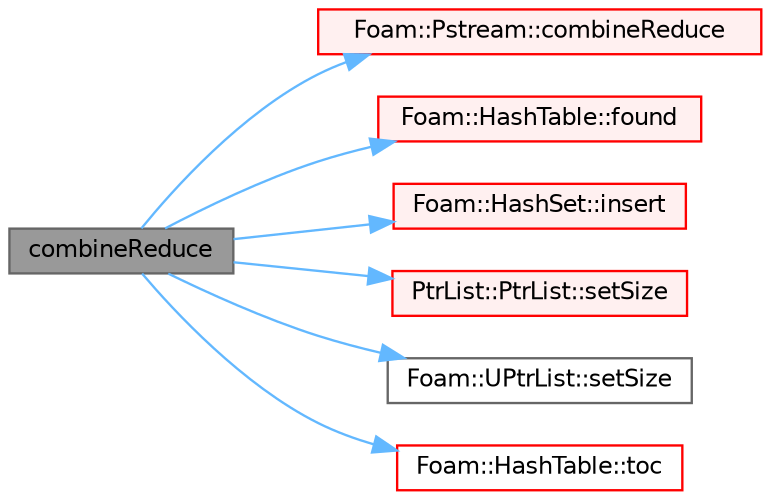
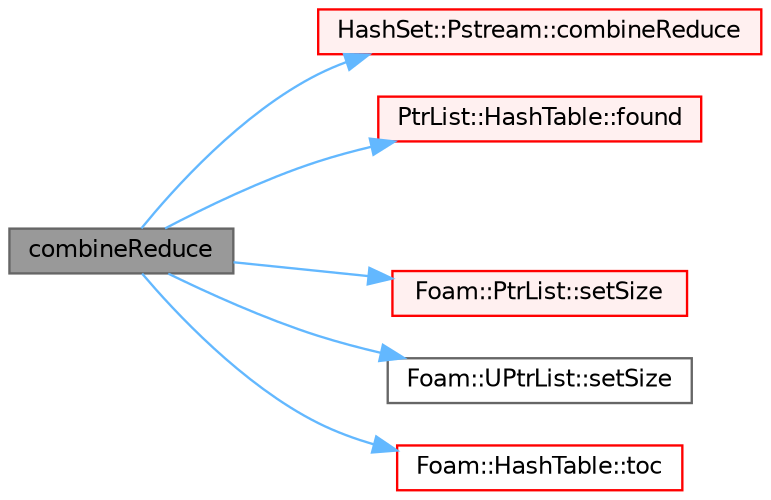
(540, 32) -> (540, 32)
(540, 119) -> (540, 119)
(540, 206) -> none
(540, 293) -> (540, 293)
